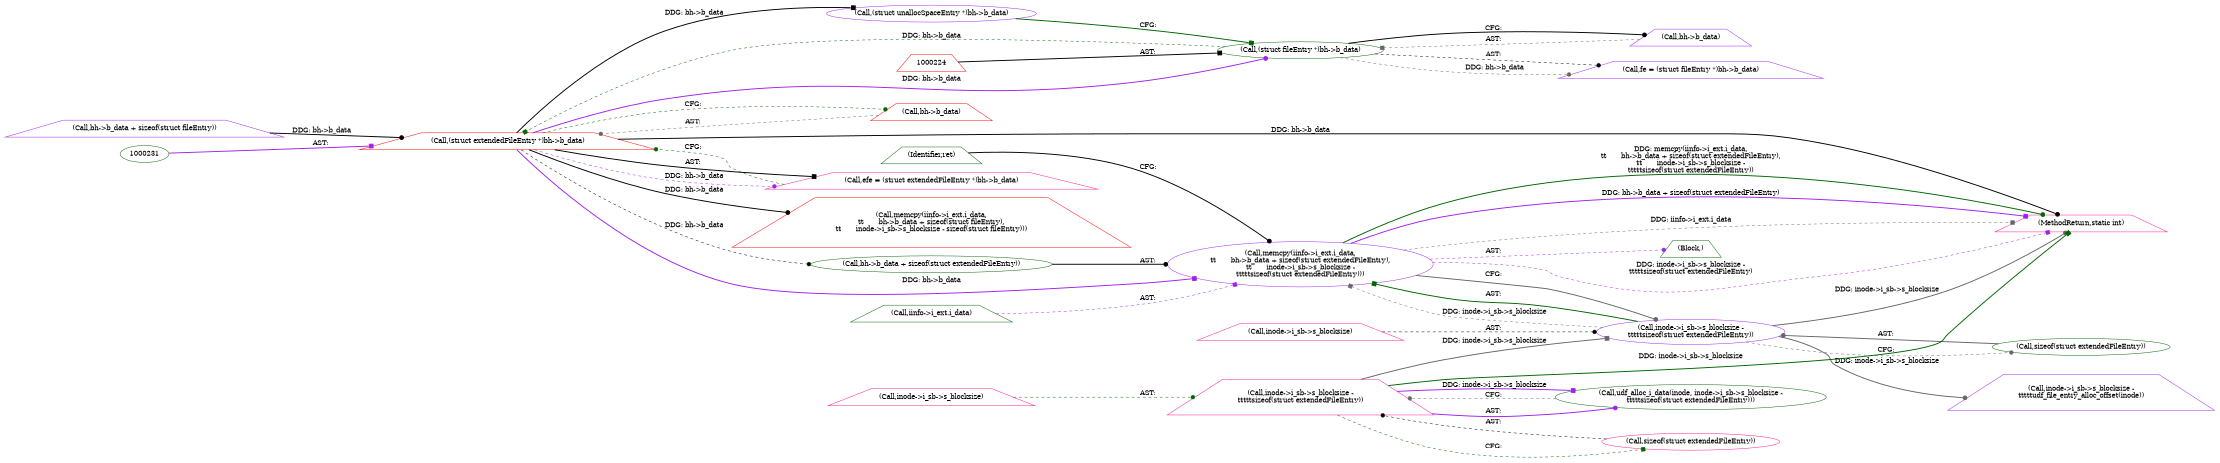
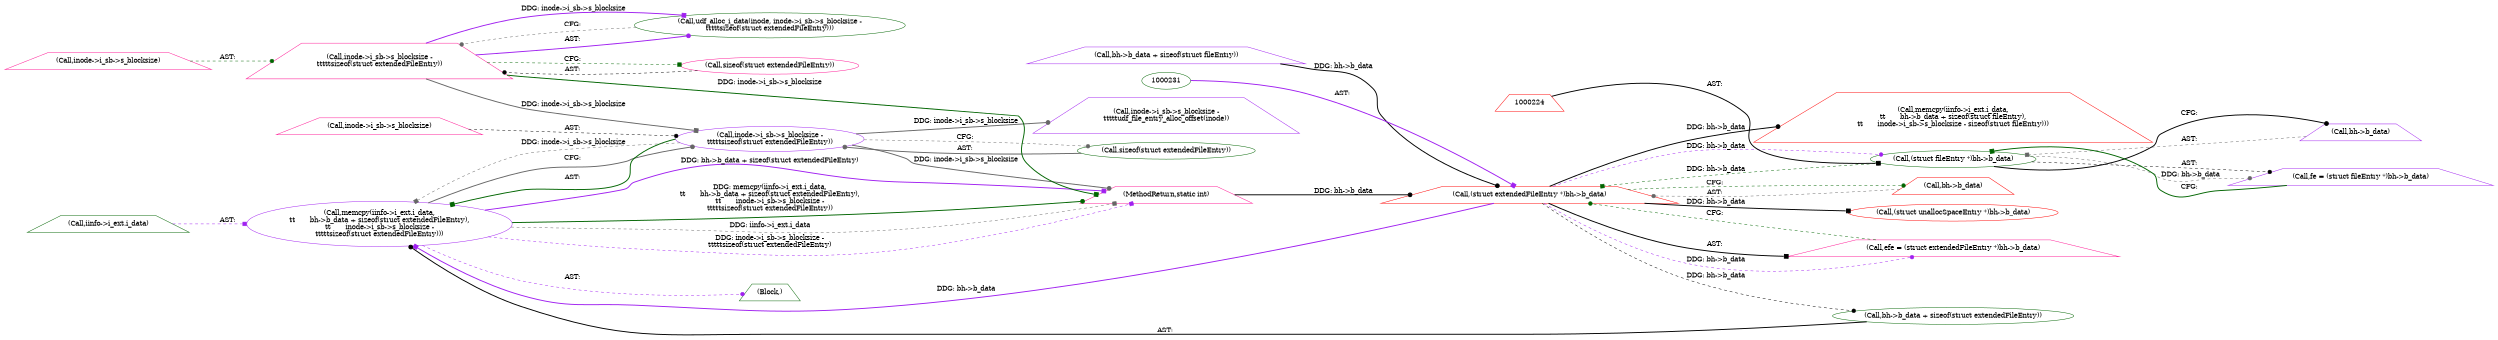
(931, 14) -> (1953, 213)
(1132, 28) -> (2157, 180)
(897, 88) -> (1714, 150)
(1343, 134) -> (1321, 195)
(931, 155) -> none
